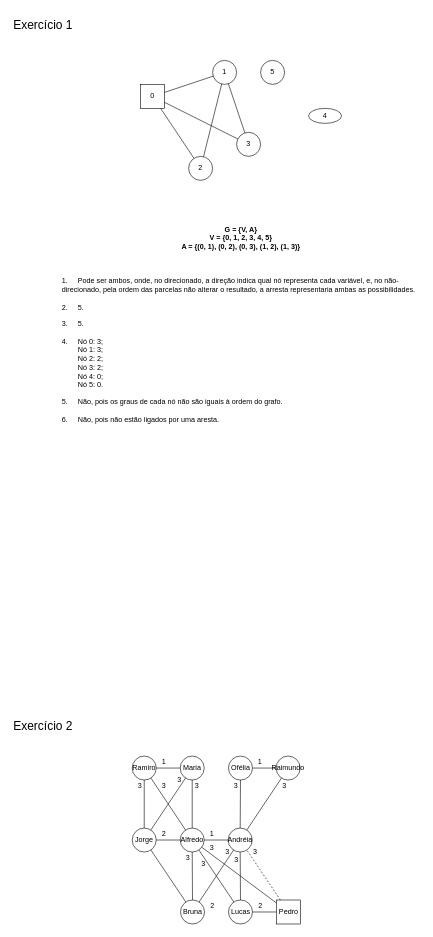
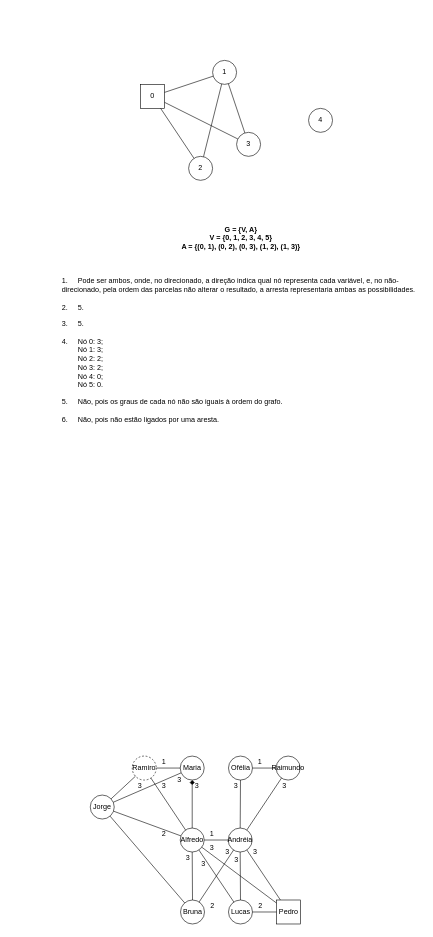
(60, 24) -> none
(273, 72) -> none
(325, 116) -> (321, 120)
(60, 726) -> none
(144, 768) -> (144, 768)
(192, 783) -> (192, 785)
(144, 840) -> (102, 807)
(264, 875) -> (264, 875)
